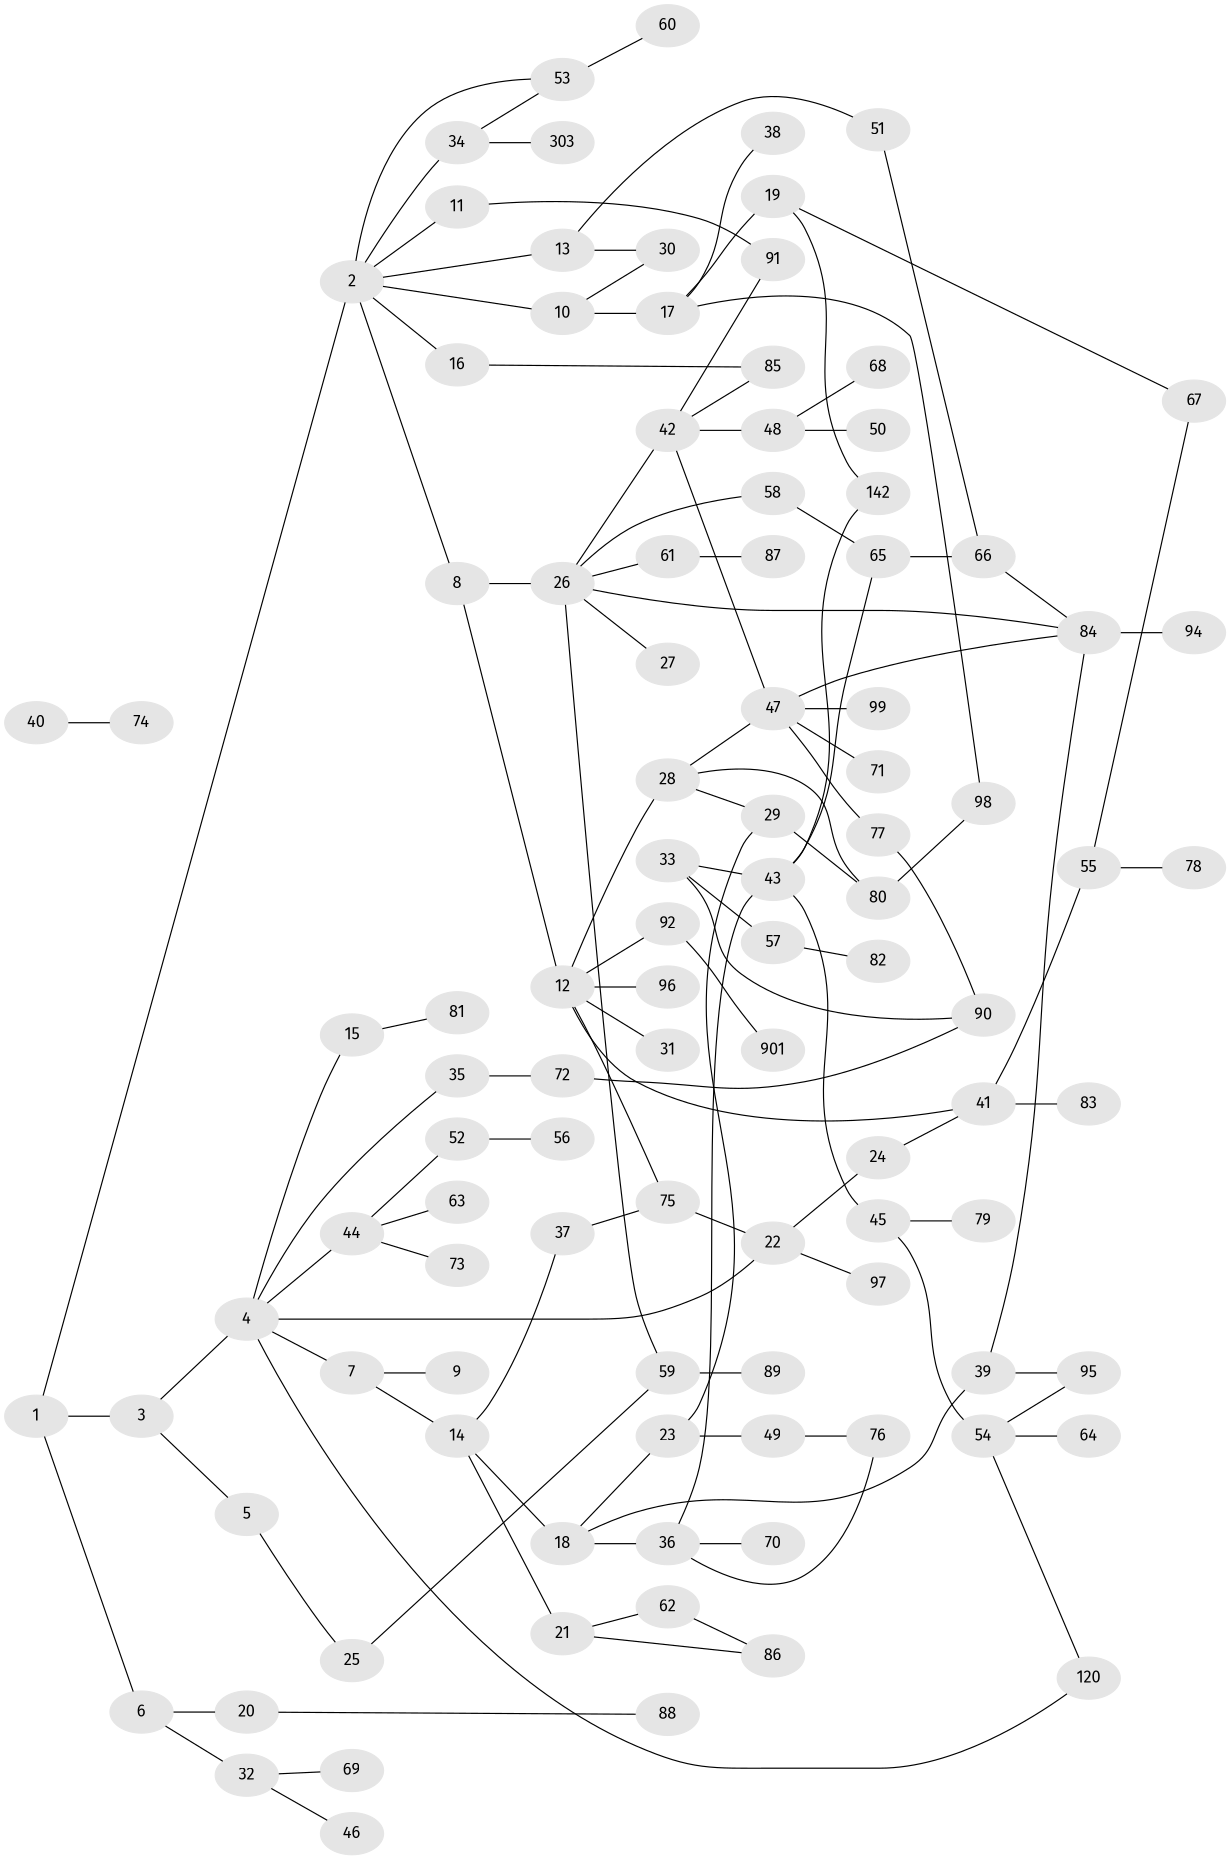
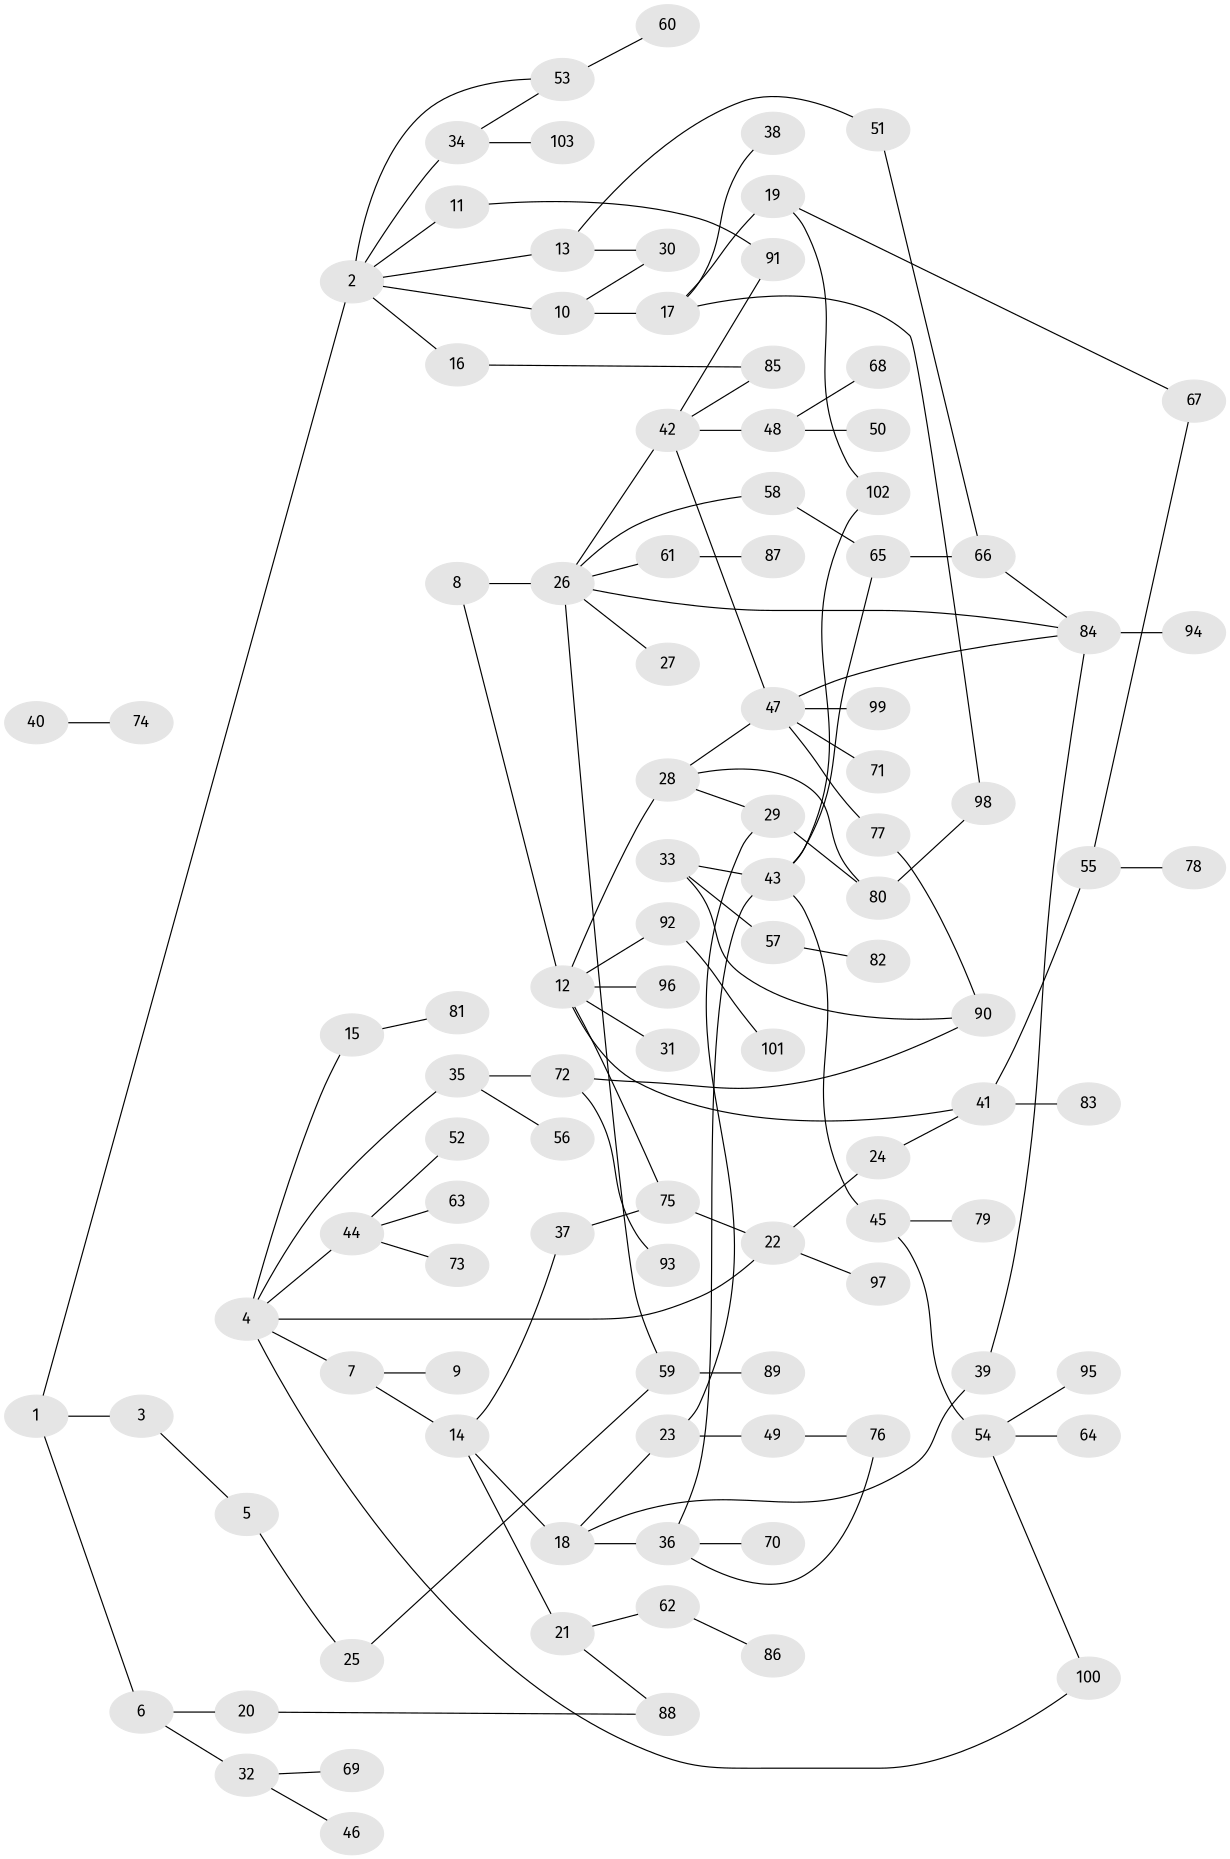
(563, 143) -> (563, 143)
(405, 433) -> none
(878, 494) -> (878, 494)
(773, 1050) -> (773, 1050)
(510, 1139) -> (510, 1107)
none -> (668, 1265)
(194, 1368) -> none
(1036, 1373) -> none
(668, 1645) -> (615, 1674)
(1089, 1678) -> (1089, 1678)
